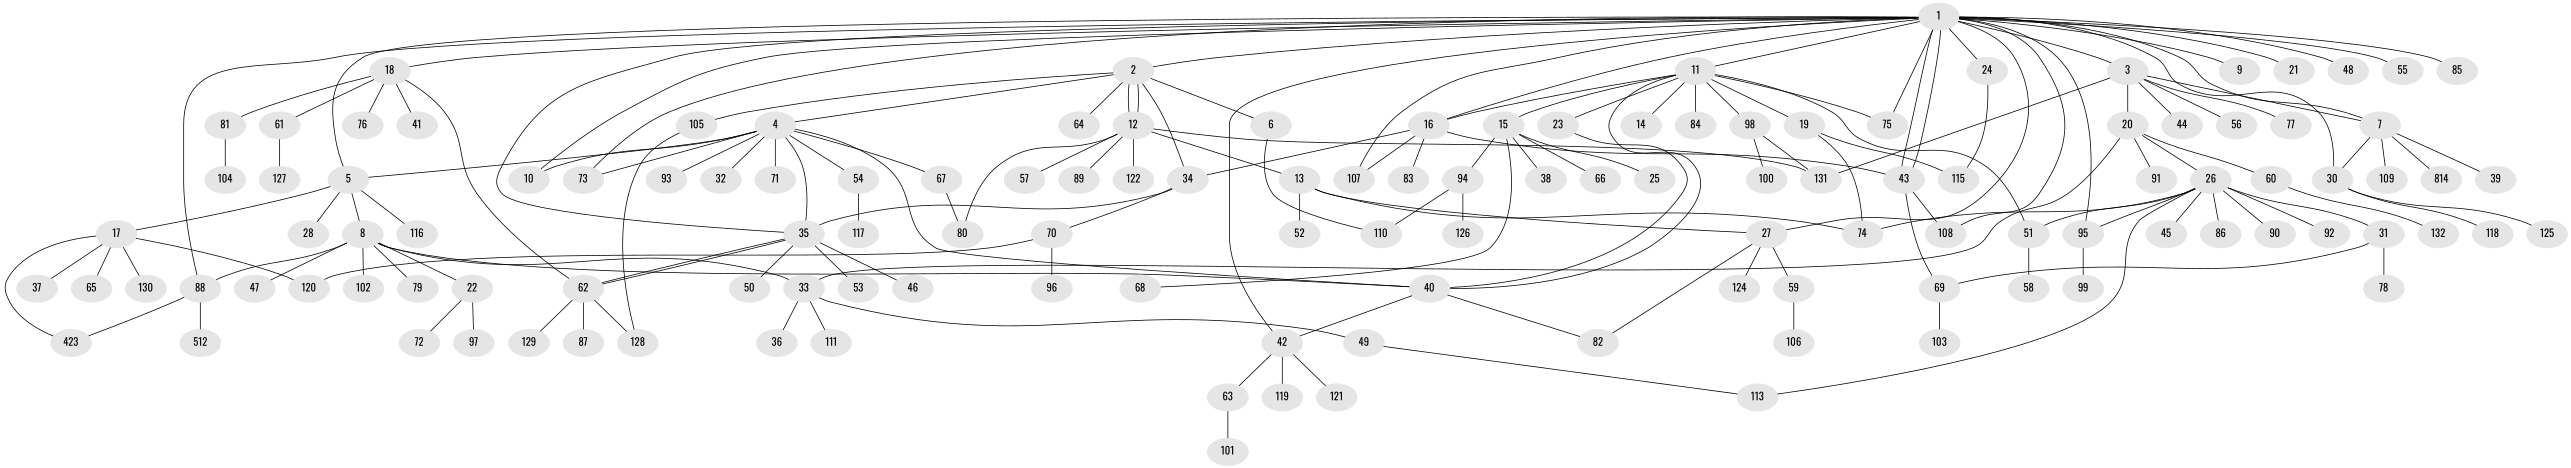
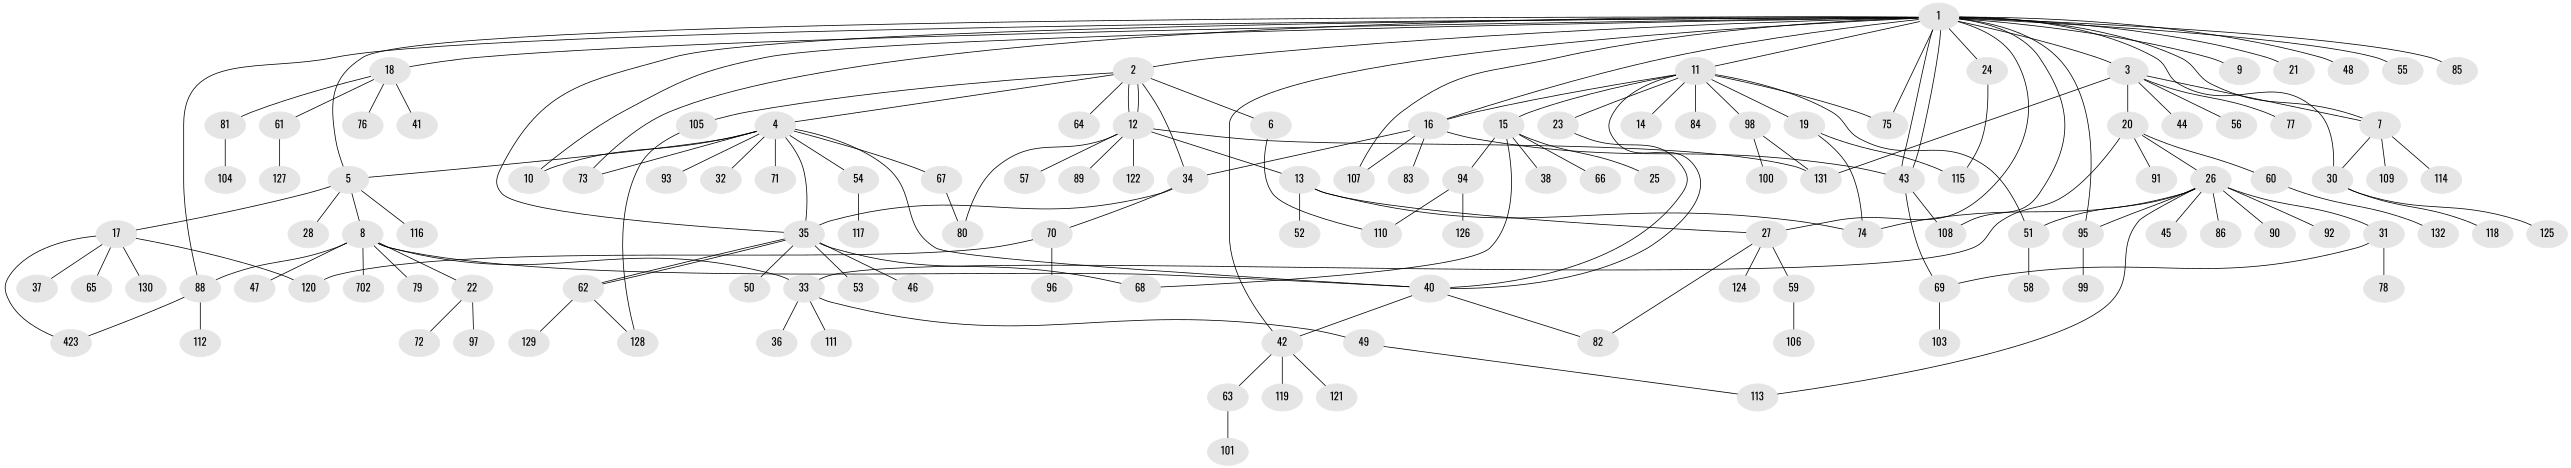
(2441, 180) -> (2441, 180)
(2496, 180) -> none
(473, 188) -> none
none -> (901, 262)
(364, 289) -> (364, 289)
(200, 343) -> (200, 343)
(583, 343) -> none
